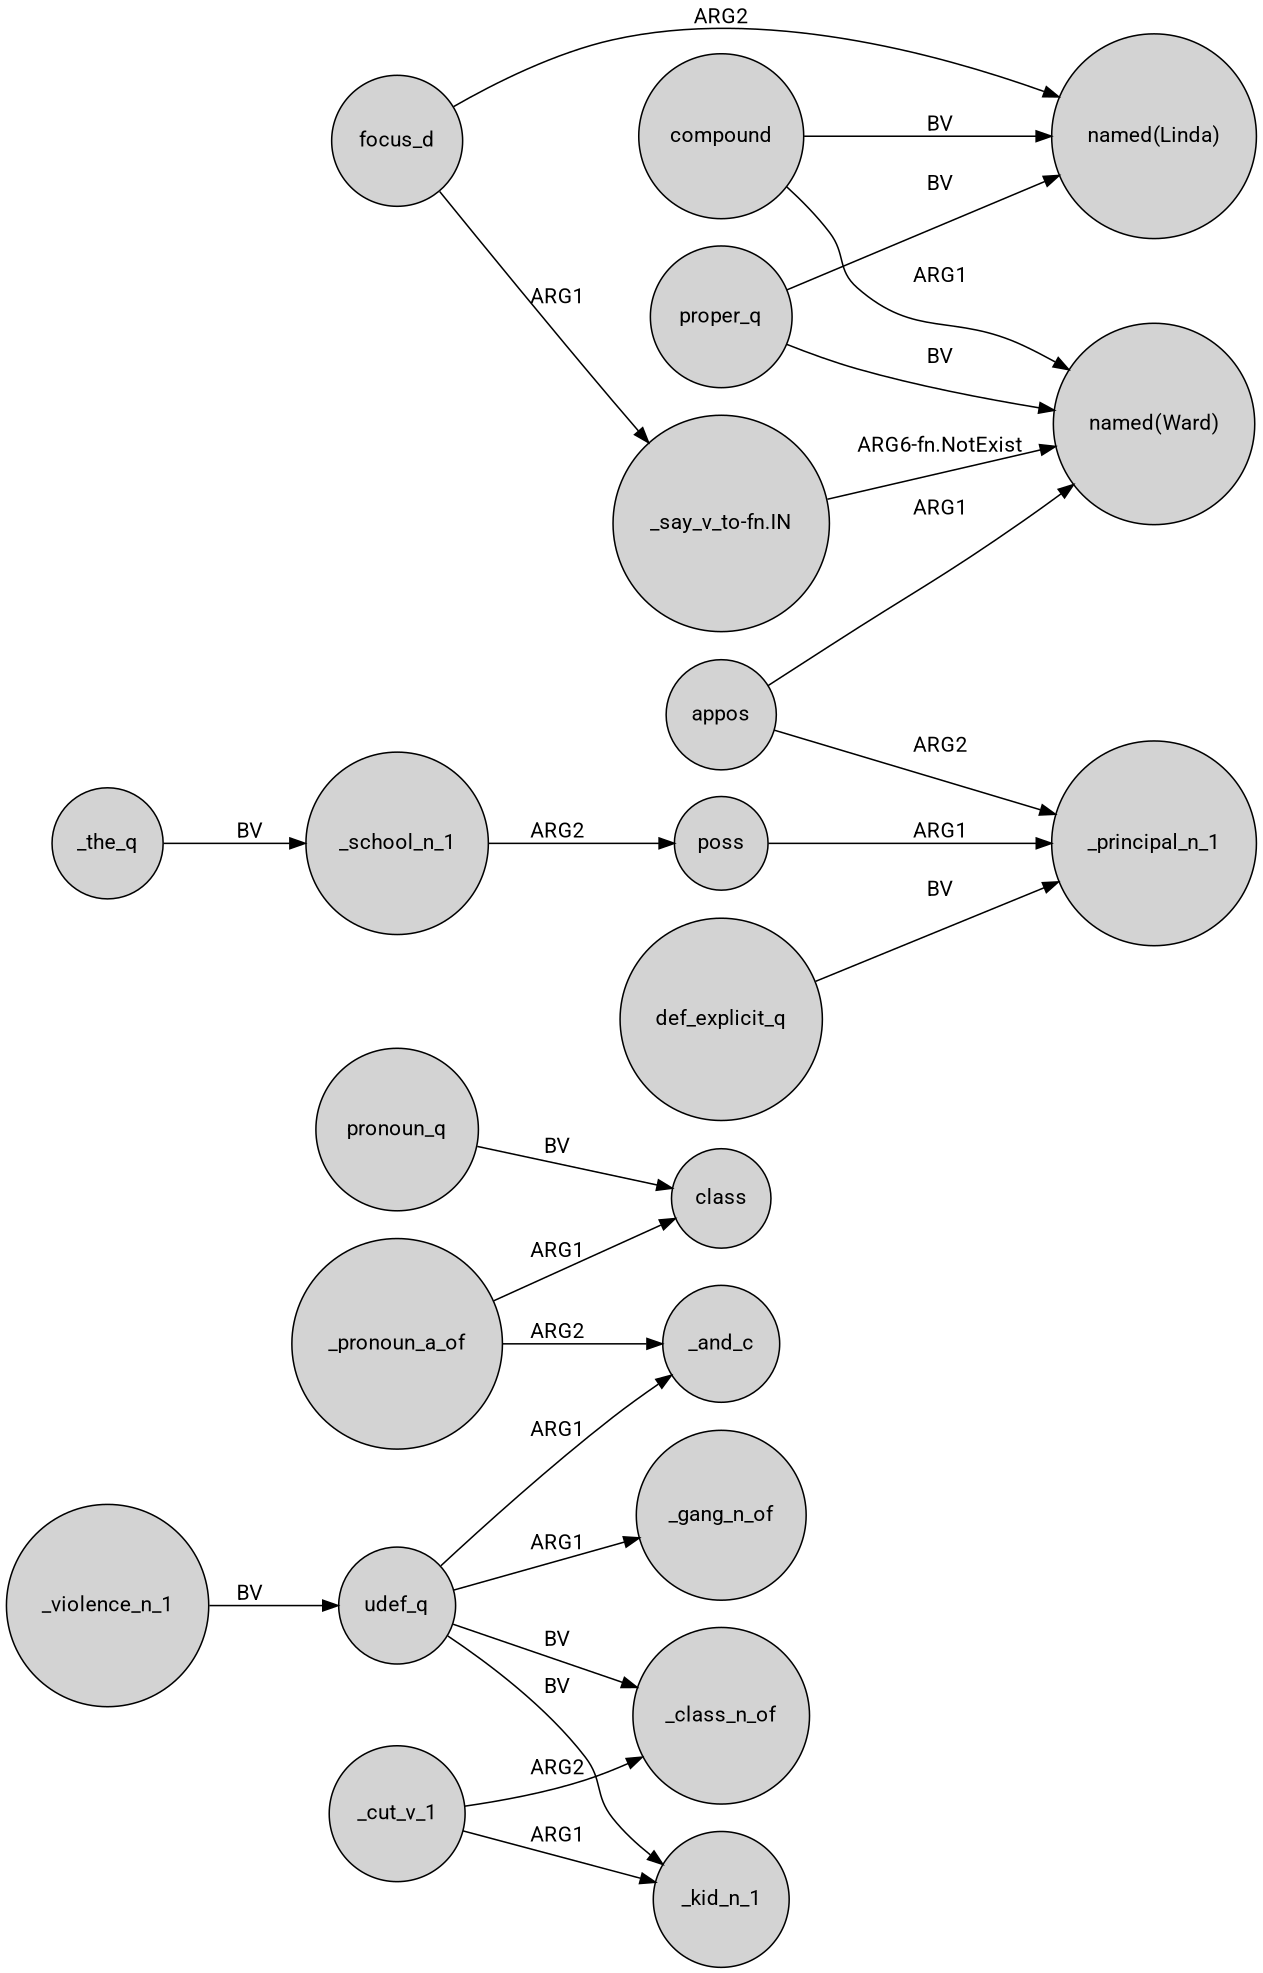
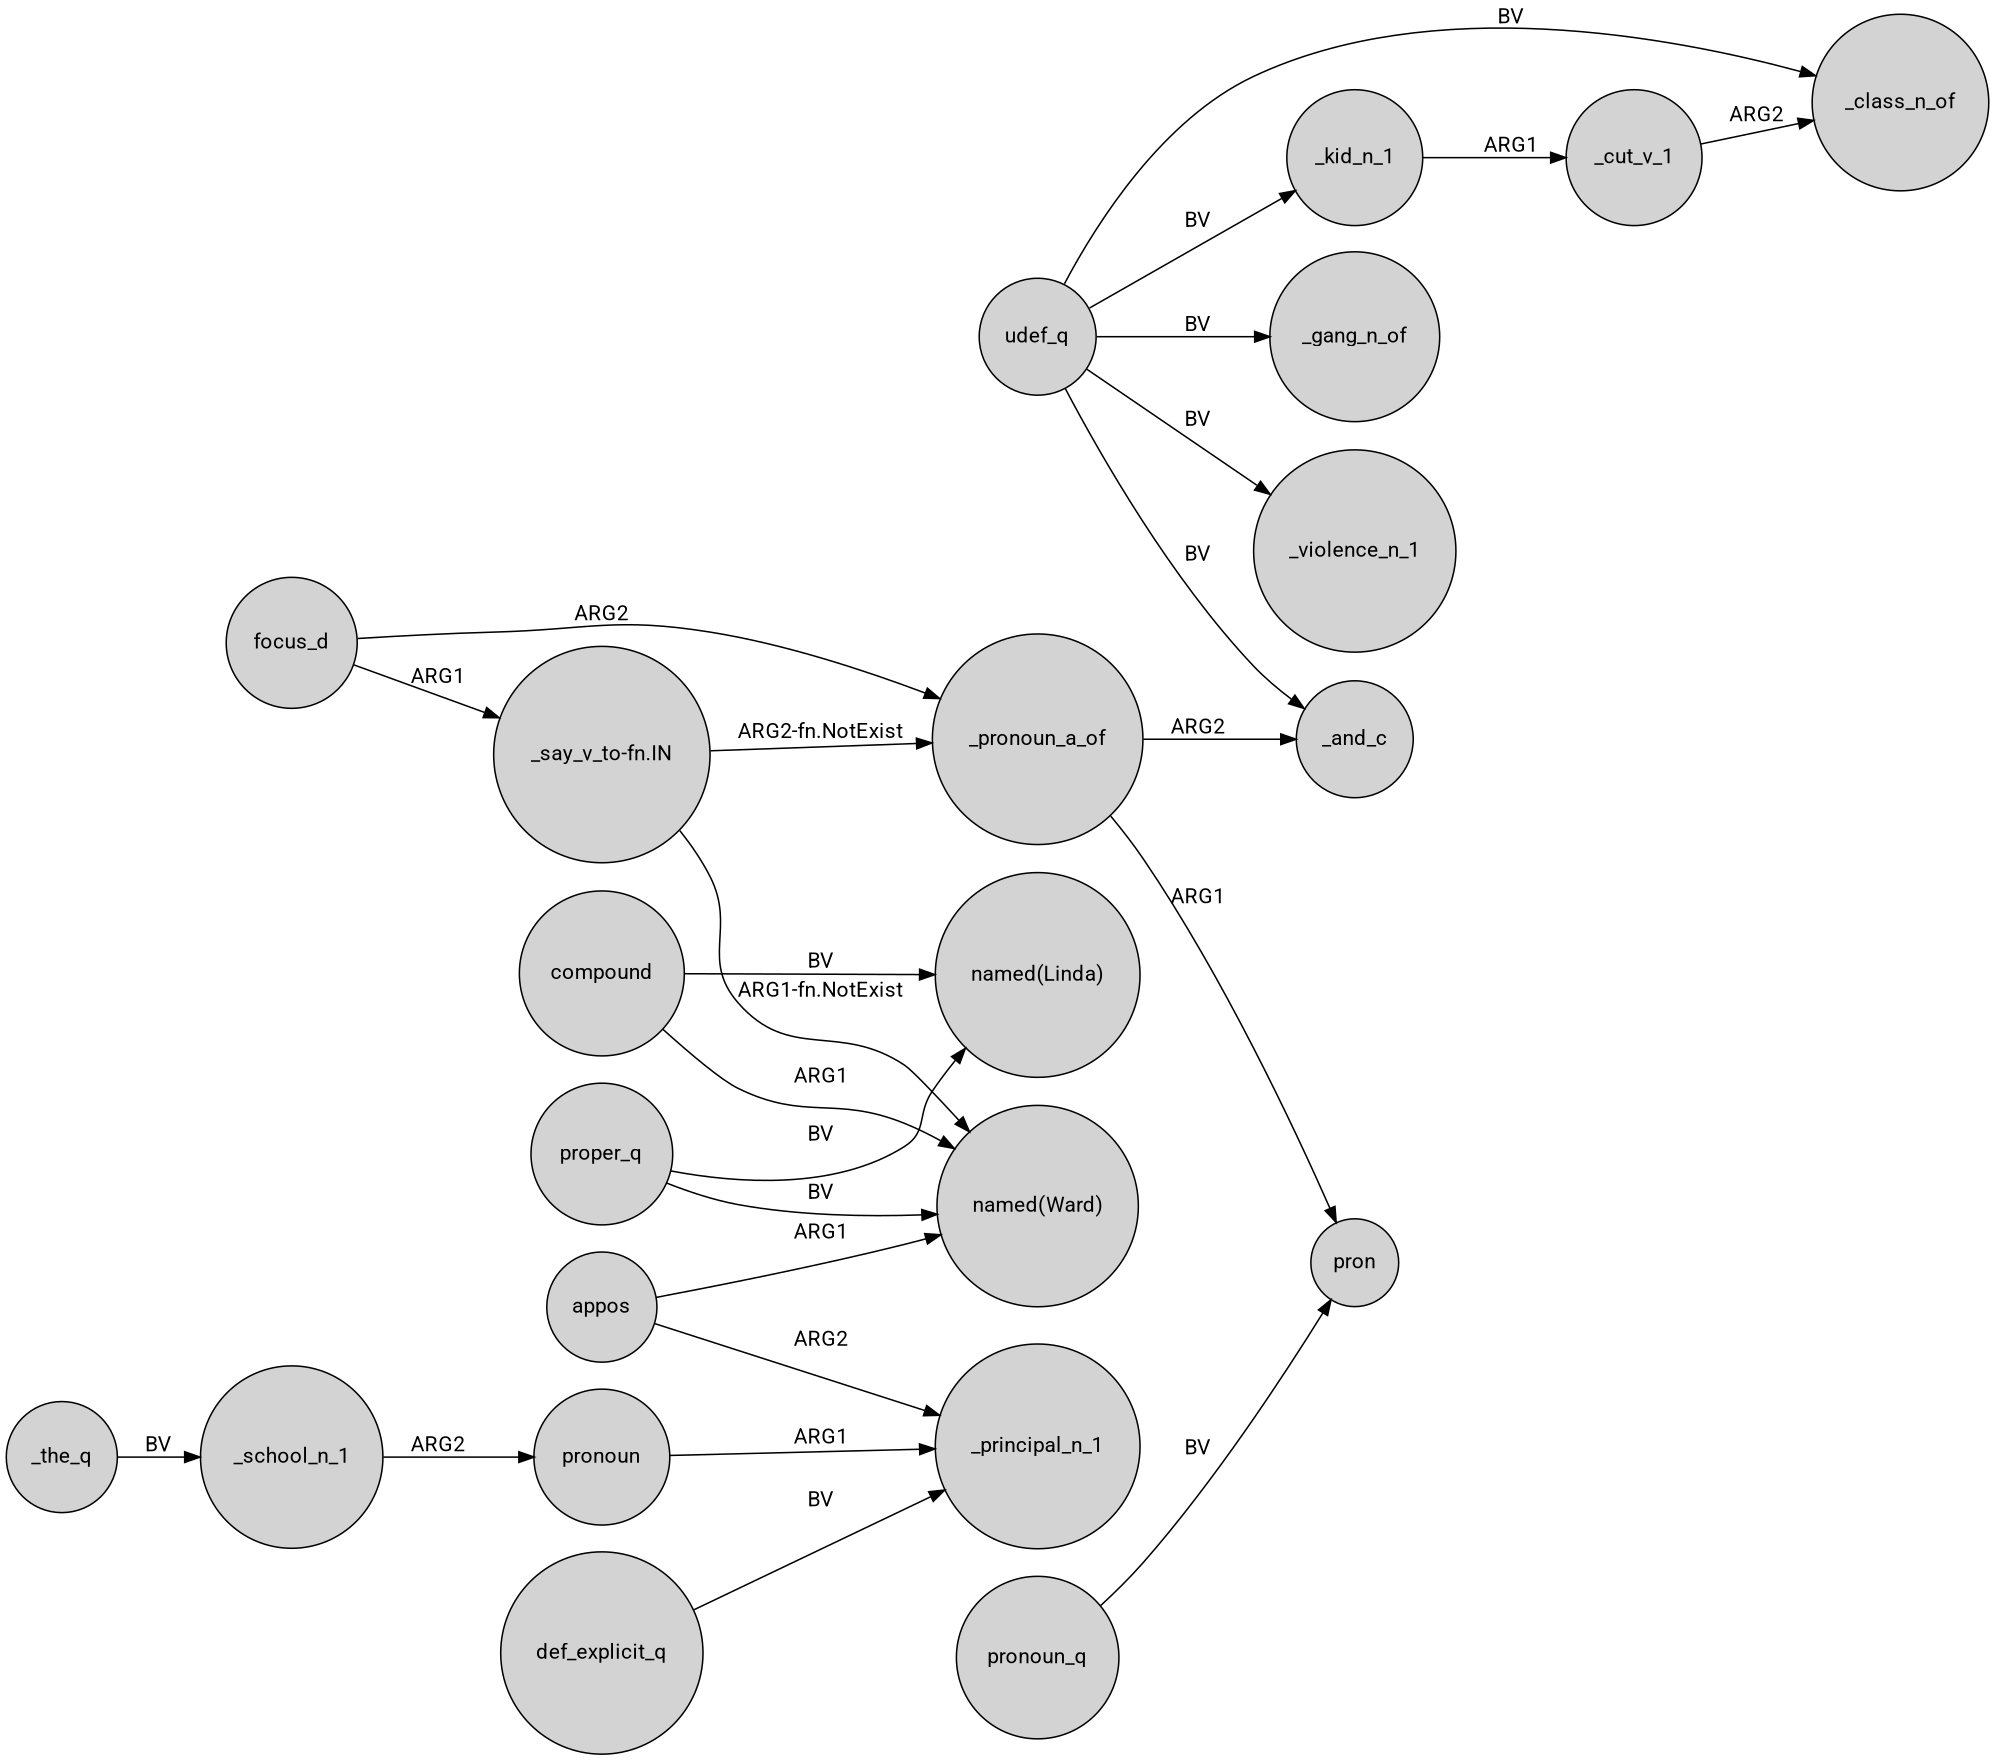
(745, 29) -> (646, 625)
(941, 446) -> (821, 991)
none -> (813, 747)
(721, 843) -> (602, 1457)
(721, 1198) -> (1355, 1263)
(558, 1430) -> (1198, 555)
(558, 1544) -> (1198, 325)
(266, 1606) -> (1172, 427)
(552, 1855) -> (1486, 158)
